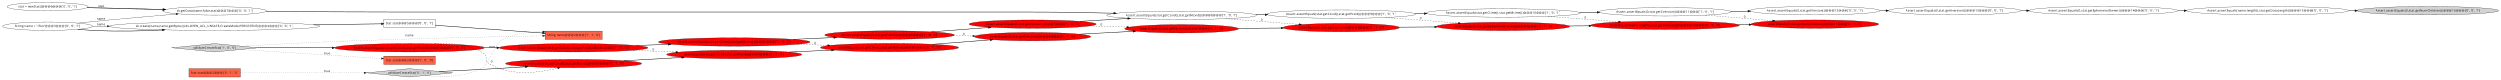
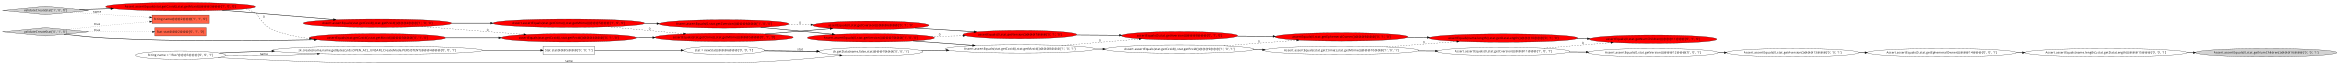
(489, 29) -> (638, 50)
(410, 60) -> none
(302, 73) -> (121, 32)
